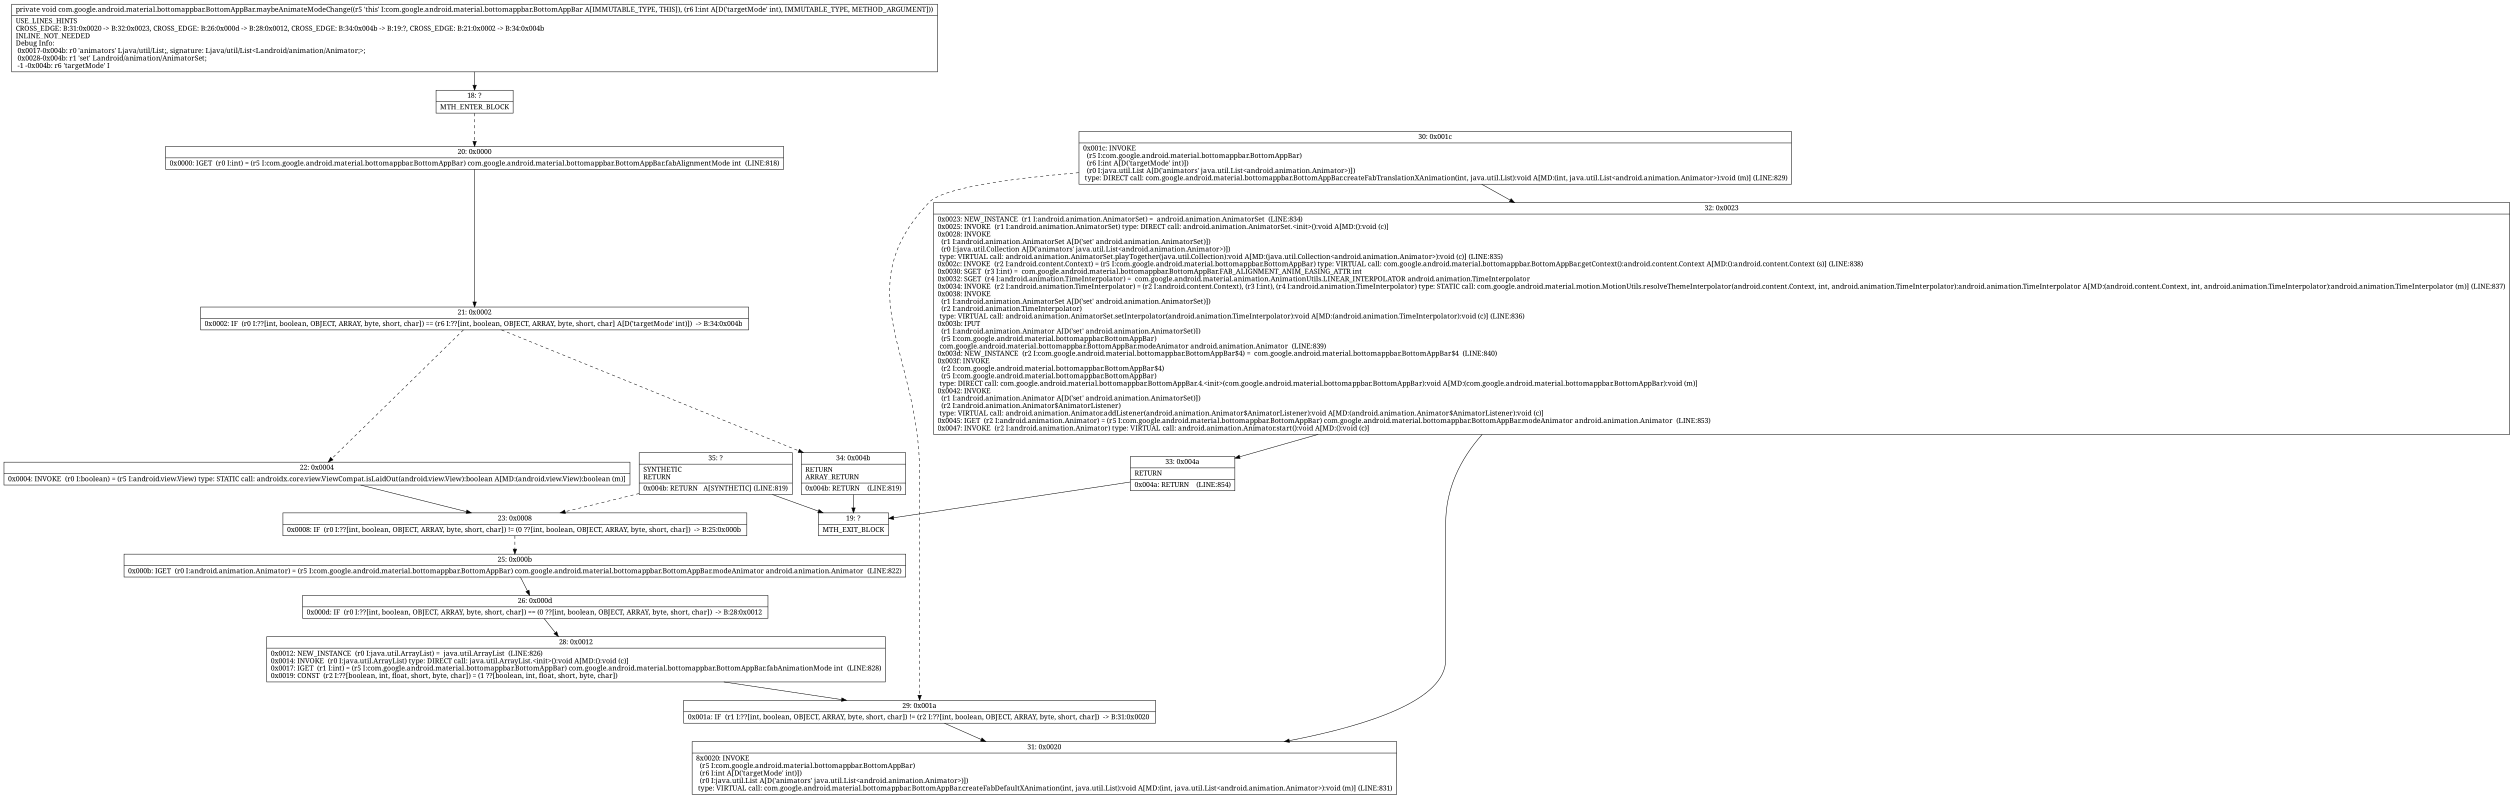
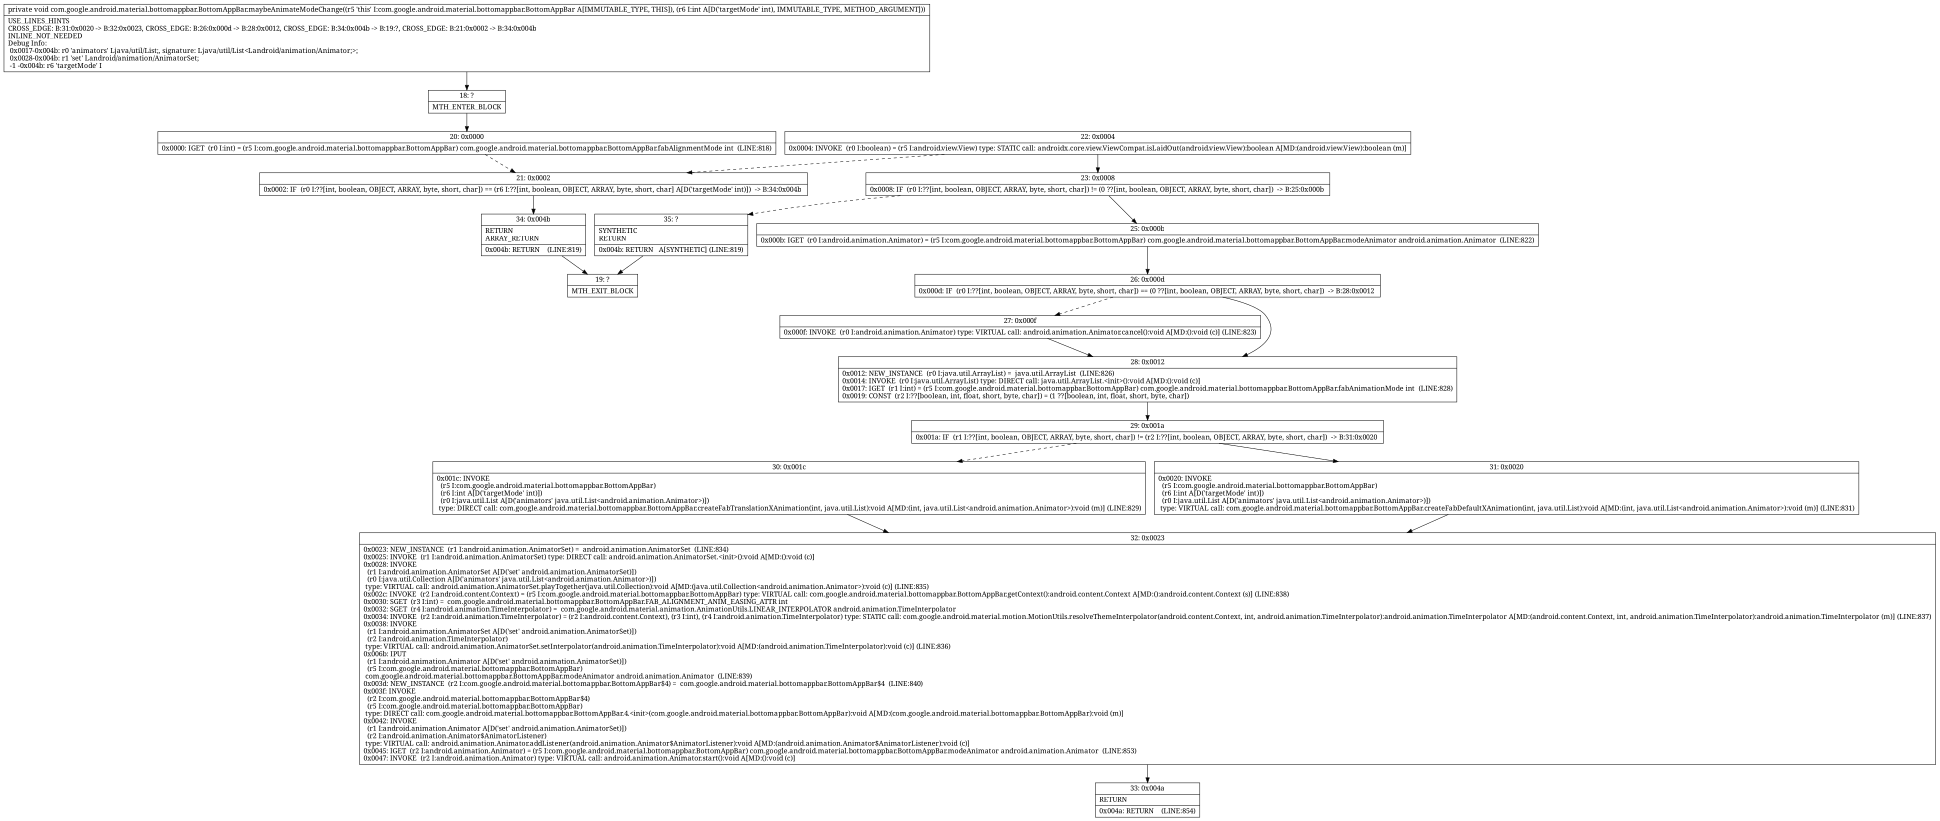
(475, 127) -> (467, 120)
(475, 236) -> (498, 162)
(961, 324) -> (387, 654)
none -> (1020, 327)
(903, 367) -> (1019, 452)
(650, 390) -> (534, 202)
(398, 394) -> (818, 163)
(1012, 500) -> none
(602, 503) -> (827, 203)
(515, 542) -> (1121, 208)
(1446, 635) -> (1430, 523)
(725, 759) -> (1187, 479)
